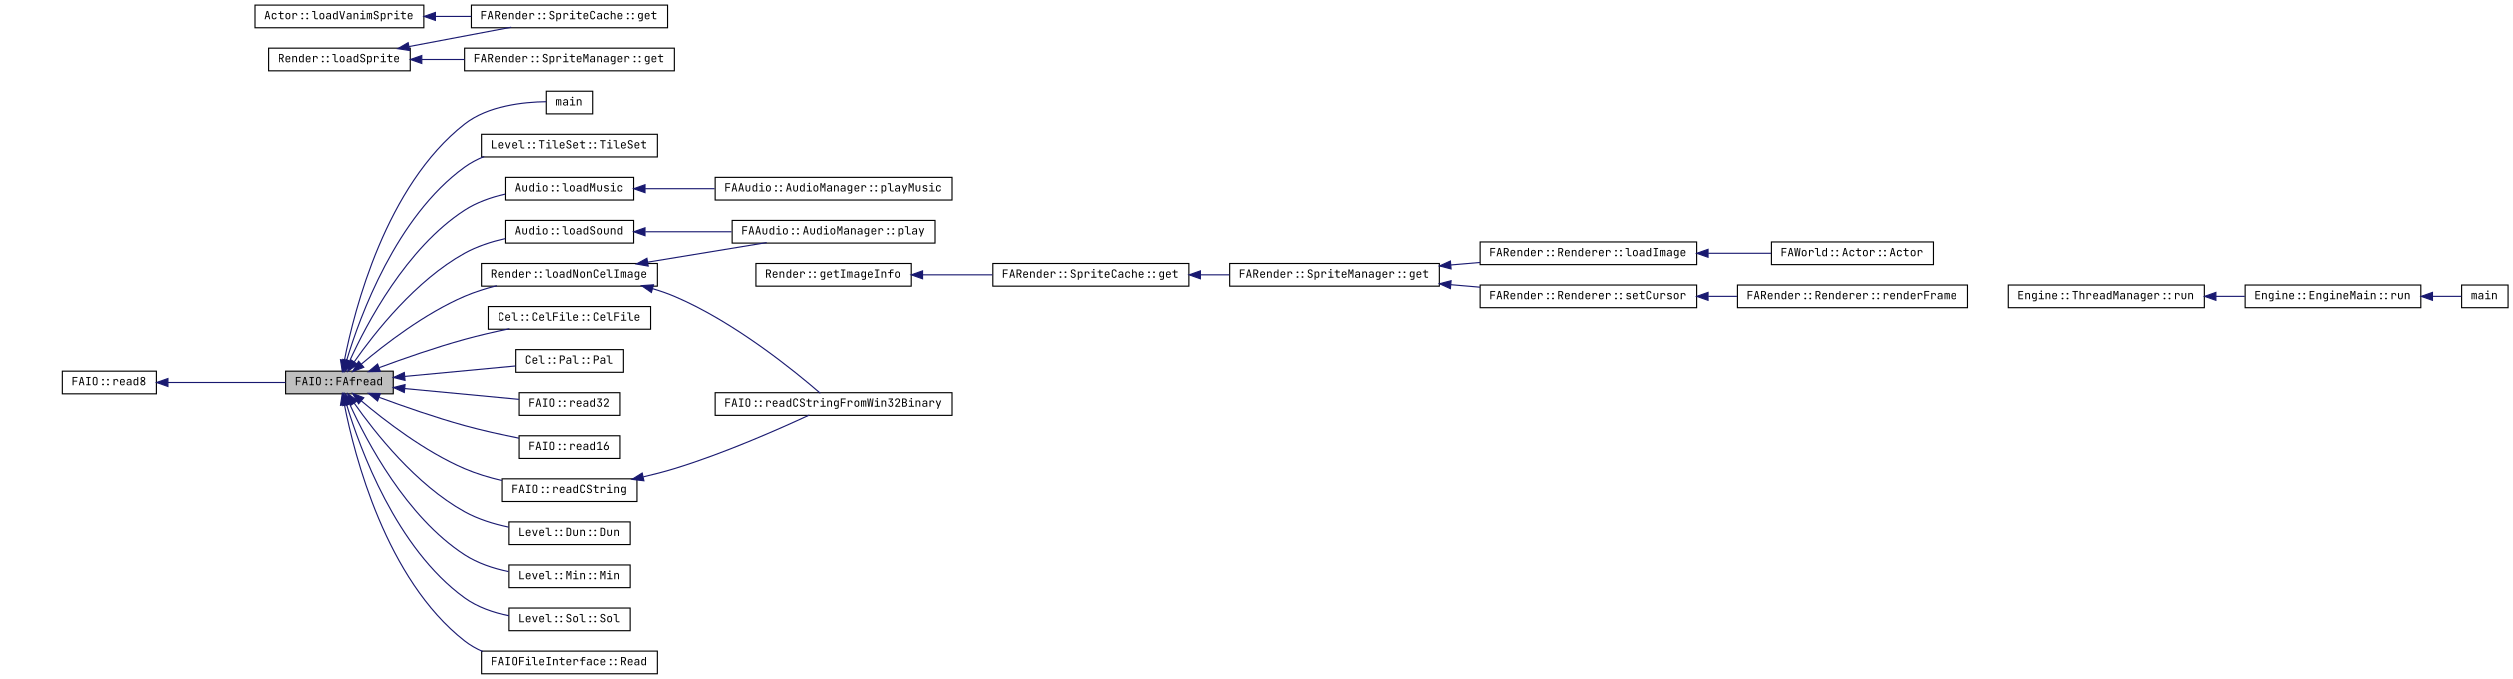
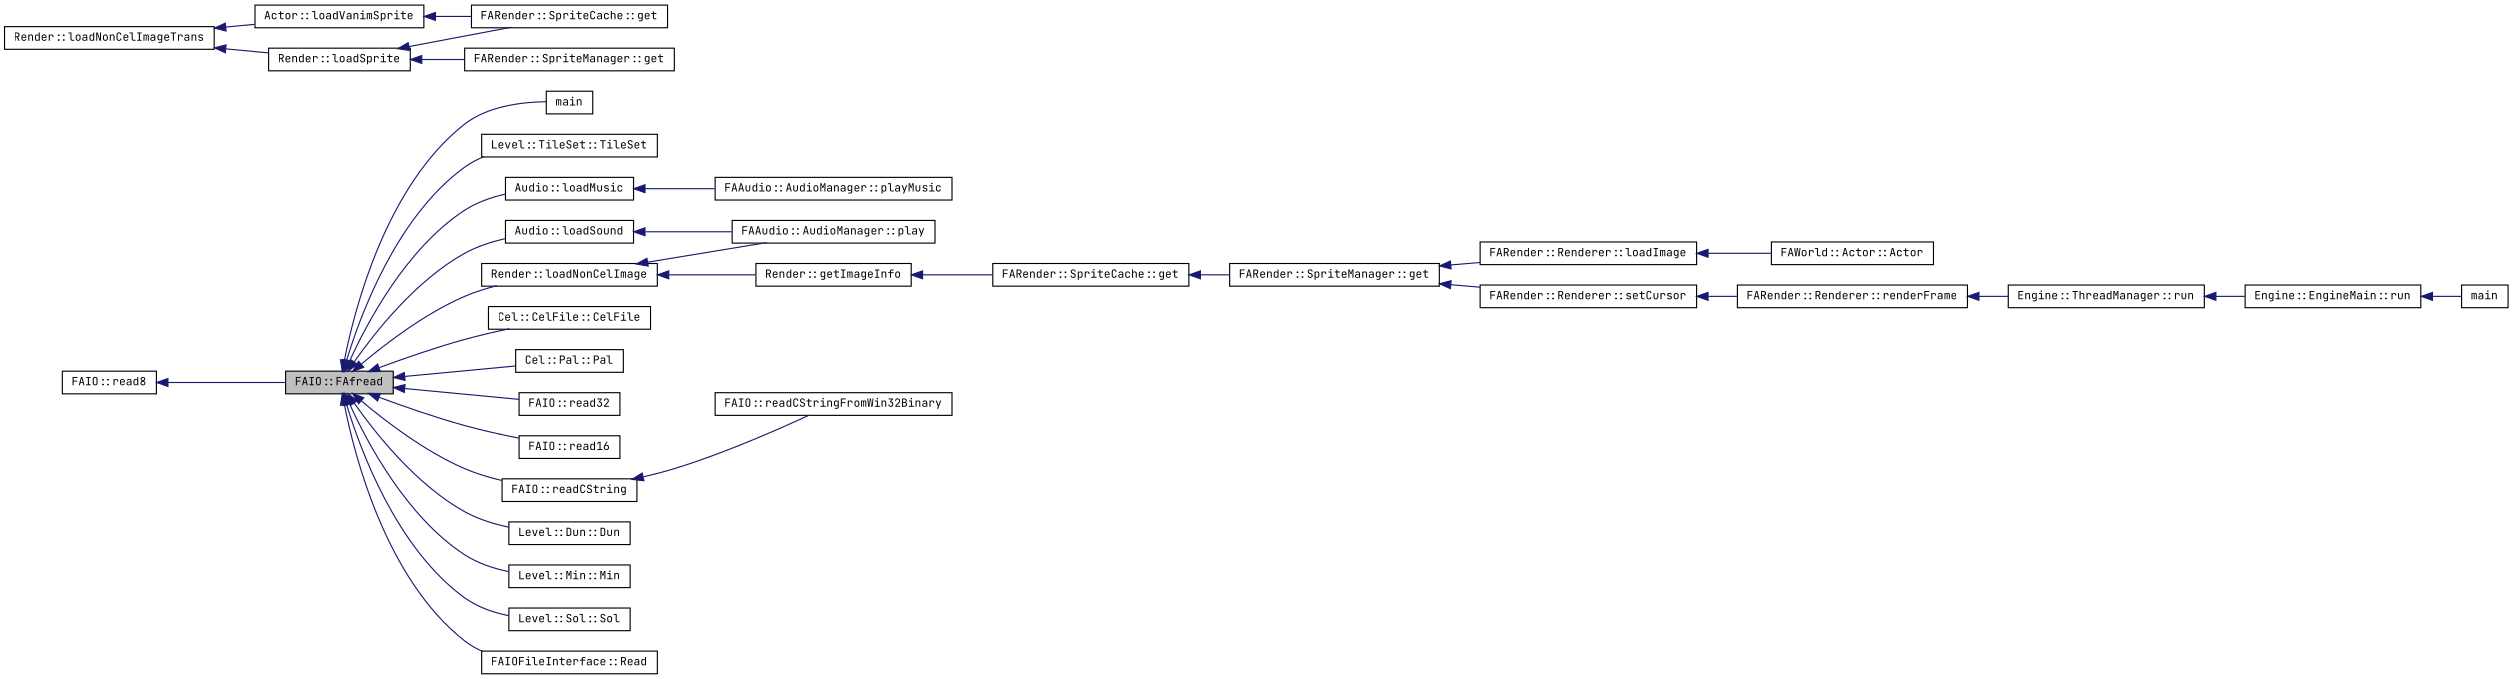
none -> (109, 38)
none -> (1994, 296)
(741, 333) -> (712, 275)
